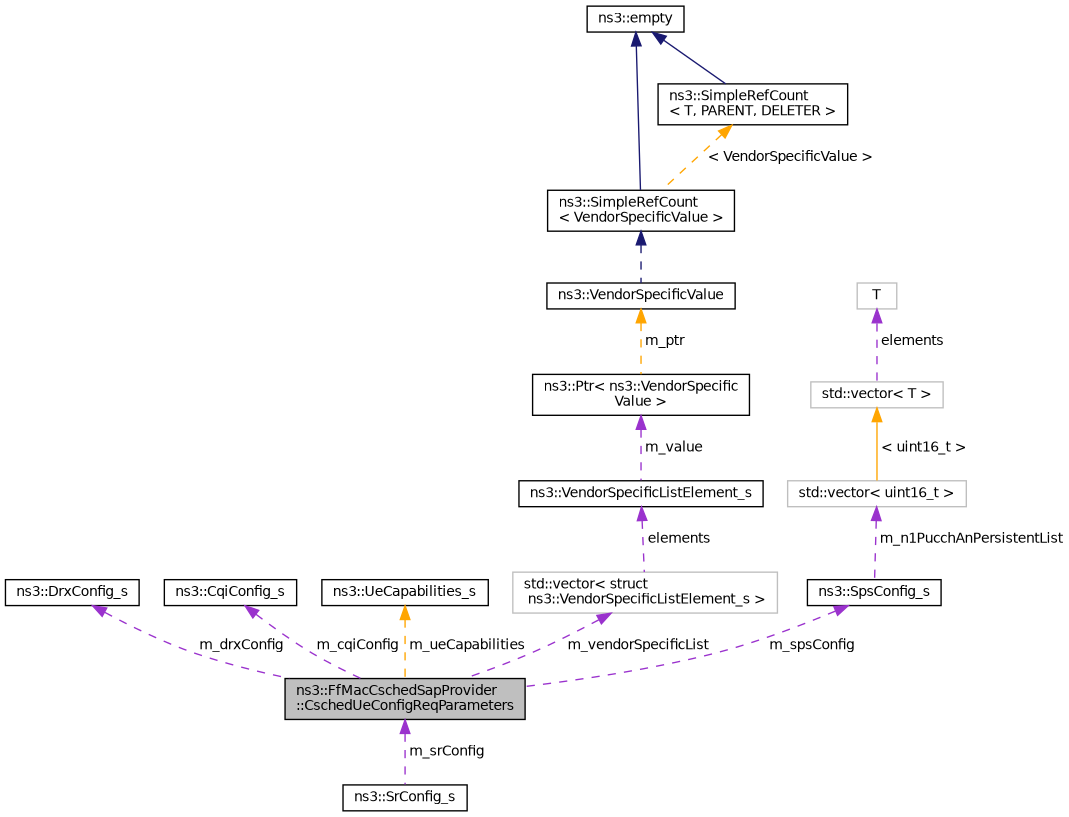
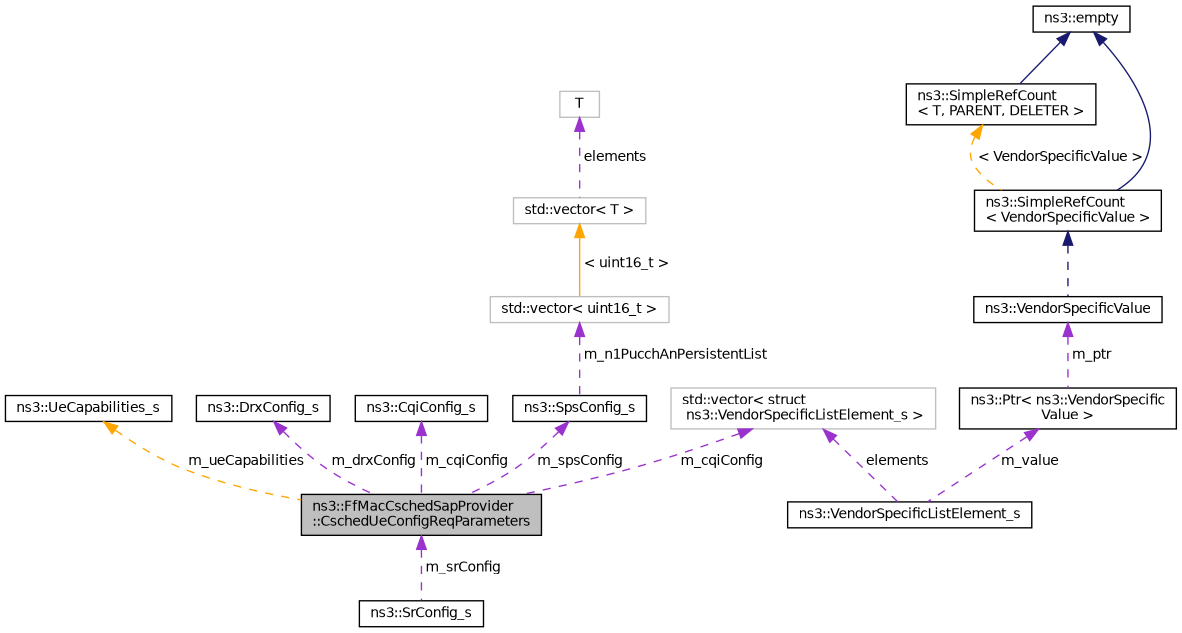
(641, 349) -> (1068, 362)
(643, 546) -> (865, 470)
(636, 646) -> (720, 462)
